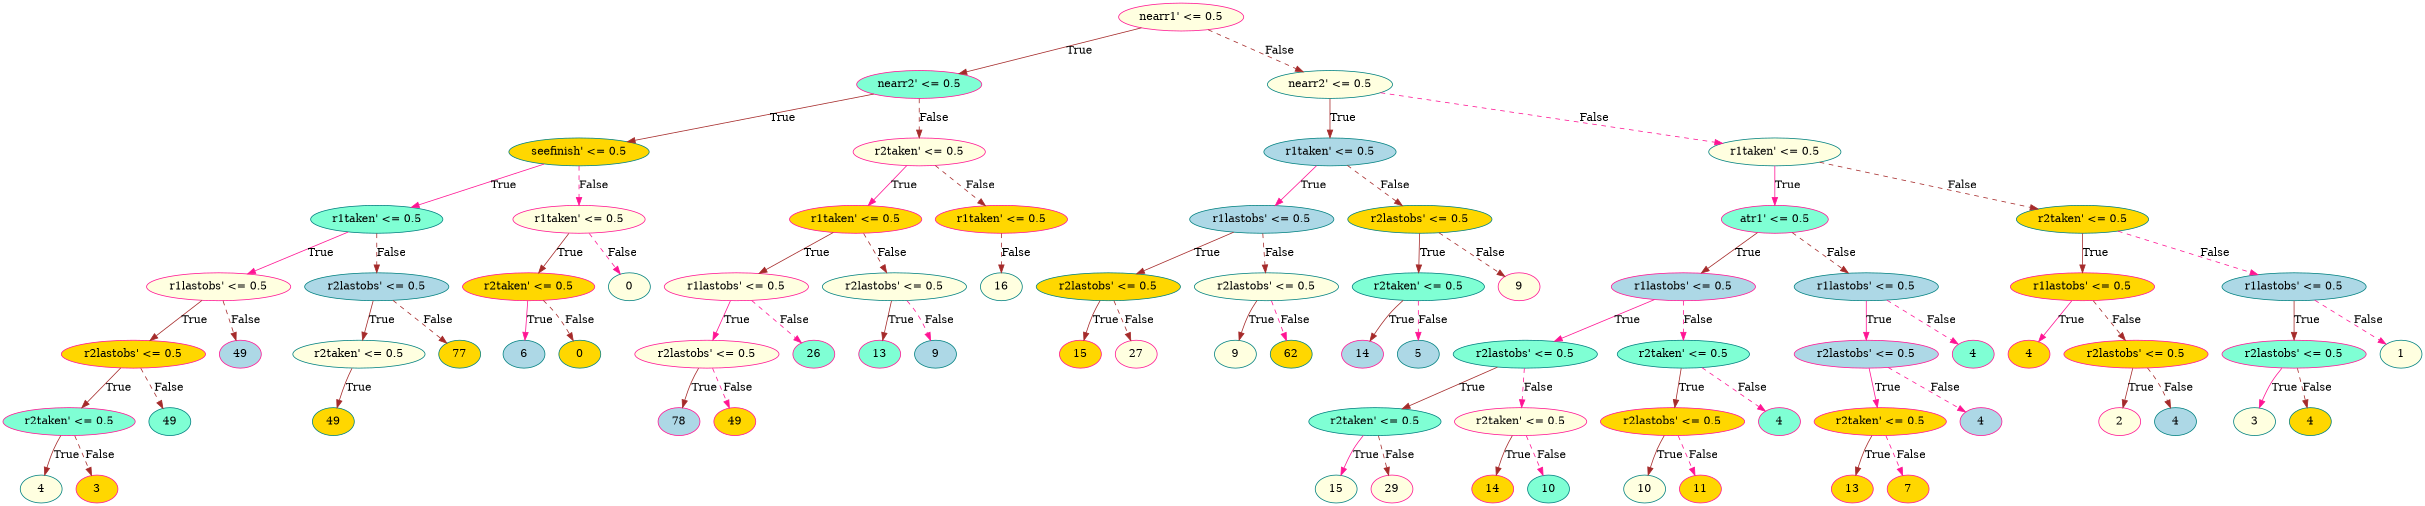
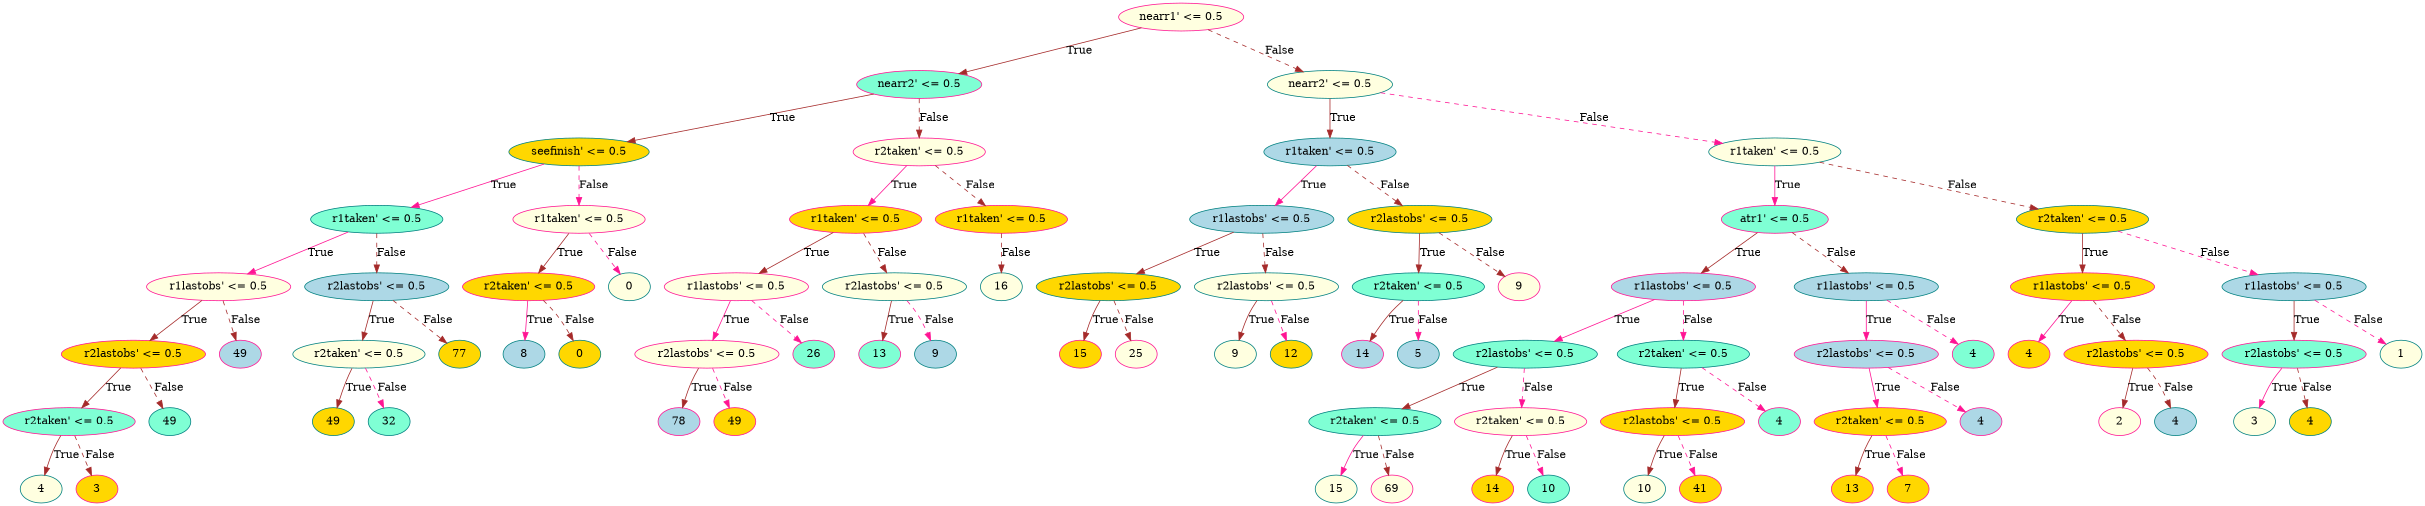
(524, 354) -> (524, 354)
(1136, 354) -> (1136, 354)
(1291, 354) -> (1291, 354)
none -> (389, 422)
(1392, 489) -> (1392, 489)
(1700, 489) -> (1700, 489)
